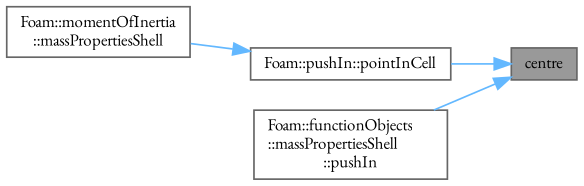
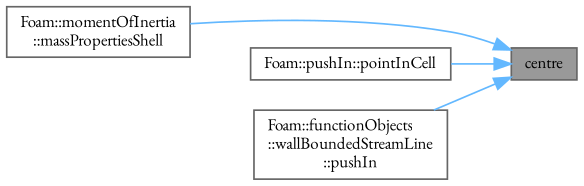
(212, 46) -> (344, 21)
(351, 145) -> (351, 145)
